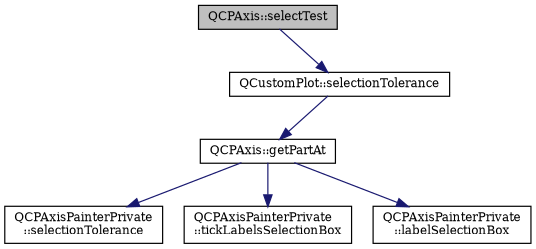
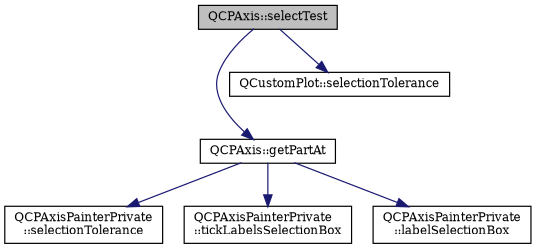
(308, 114) -> (217, 78)
